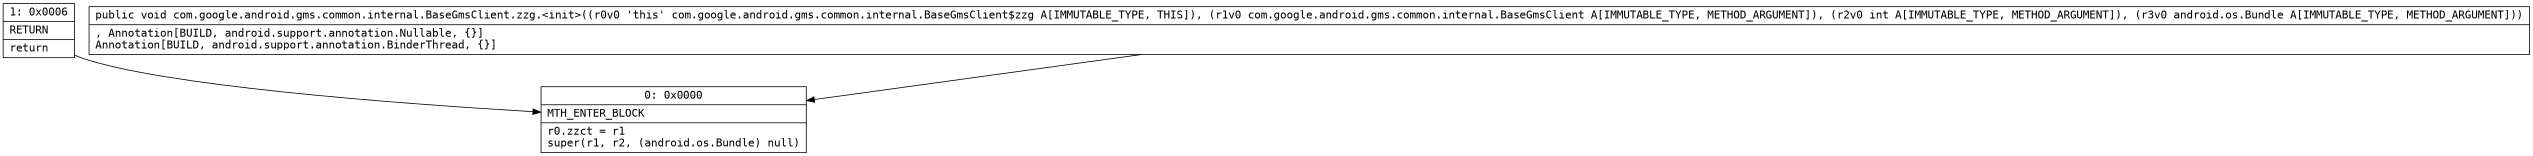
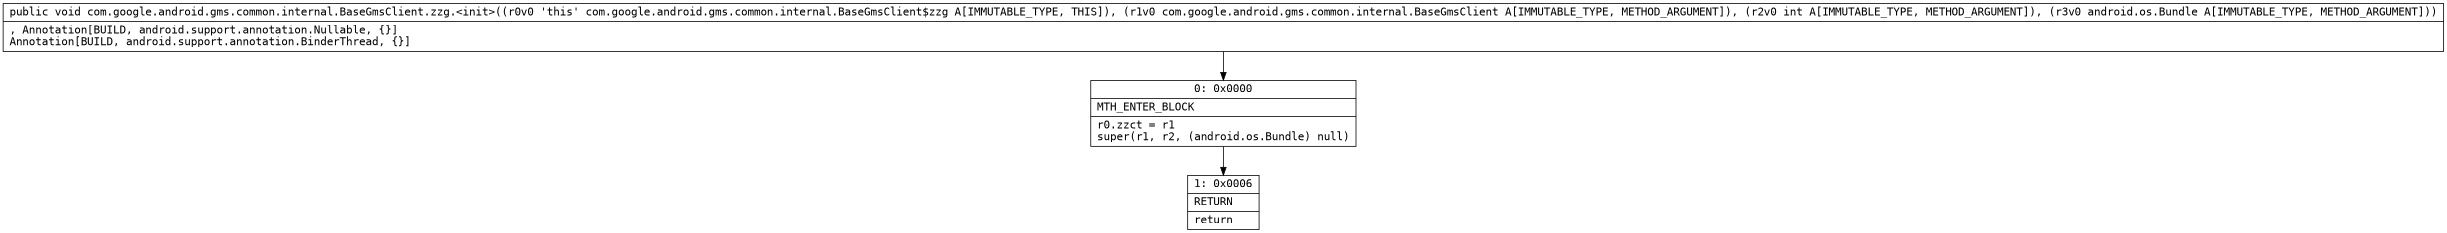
(302, 94) -> (1223, 157)
